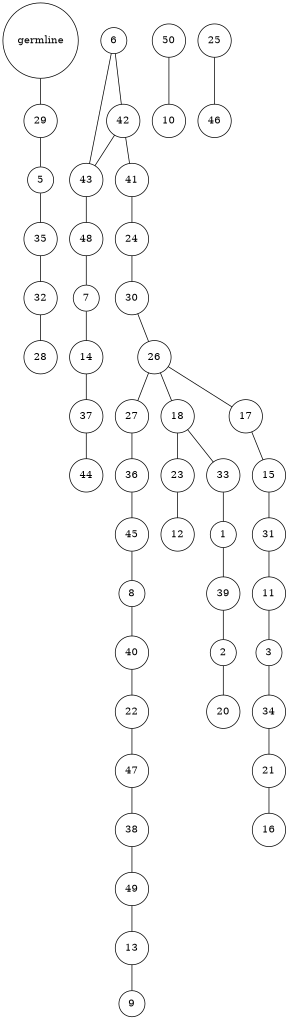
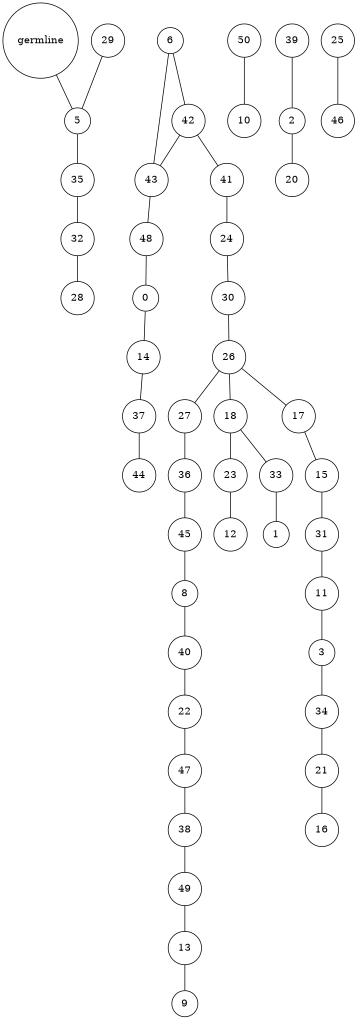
(41, 91) -> (64, 92)
(86, 298) -> (146, 298)
(223, 562) -> none
